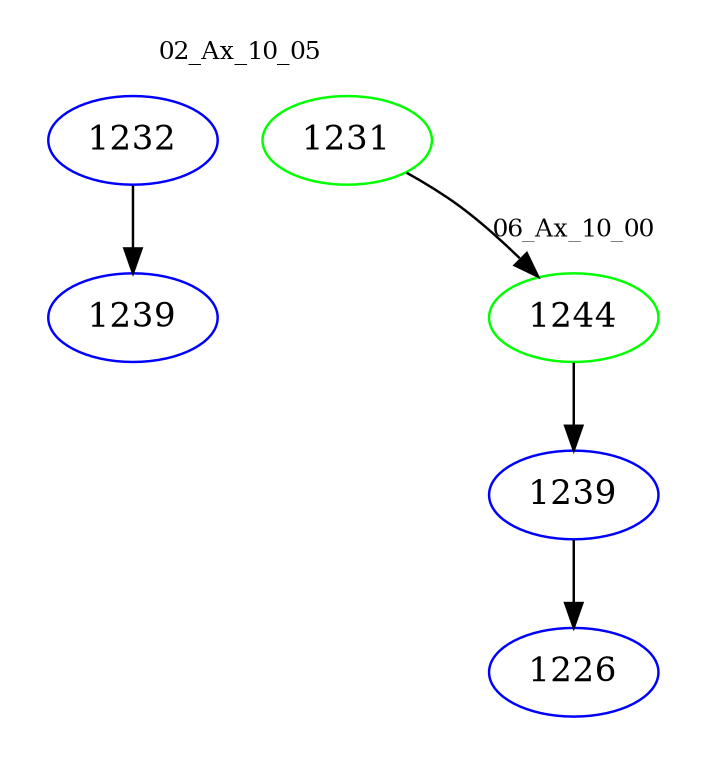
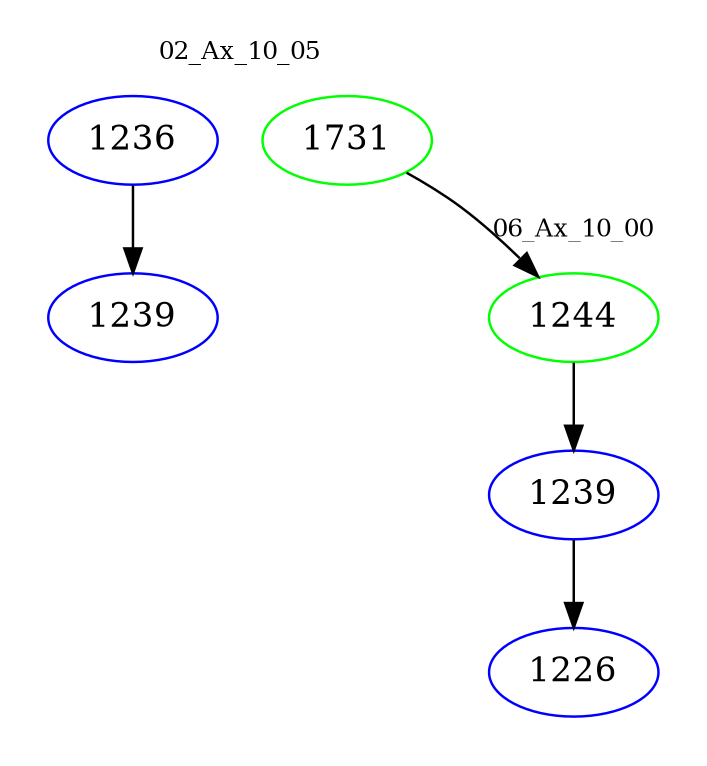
(133, 140) -> (133, 140)
(347, 140) -> (347, 140)
